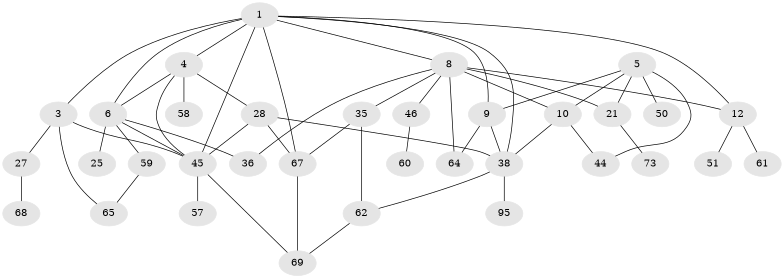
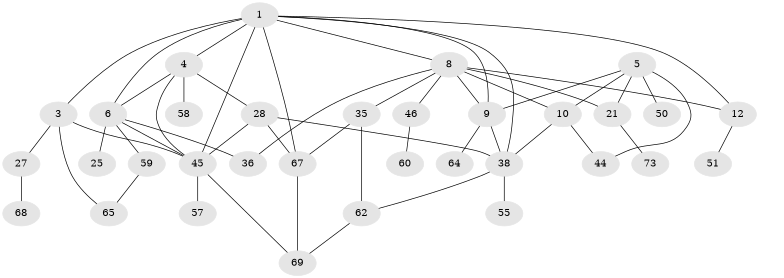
(452, 114) -> (468, 90)
(763, 164) -> none
(504, 214) -> (504, 214)
